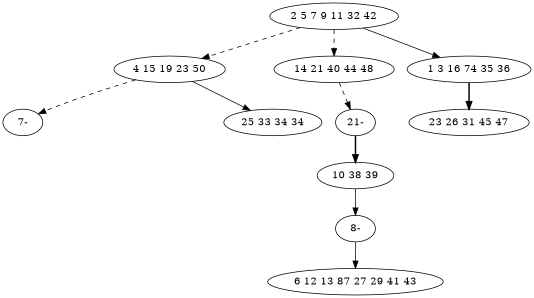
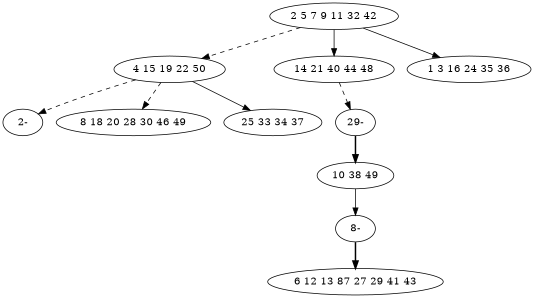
(334, 39) -> (334, 39)
(170, 69) -> (170, 69)
(469, 69) -> (469, 69)
(23, 122) -> (23, 122)
none -> (133, 122)
(273, 122) -> (273, 122)
(355, 122) -> (355, 122)
(469, 122) -> none
(355, 176) -> (355, 176)
(355, 252) -> (355, 252)
